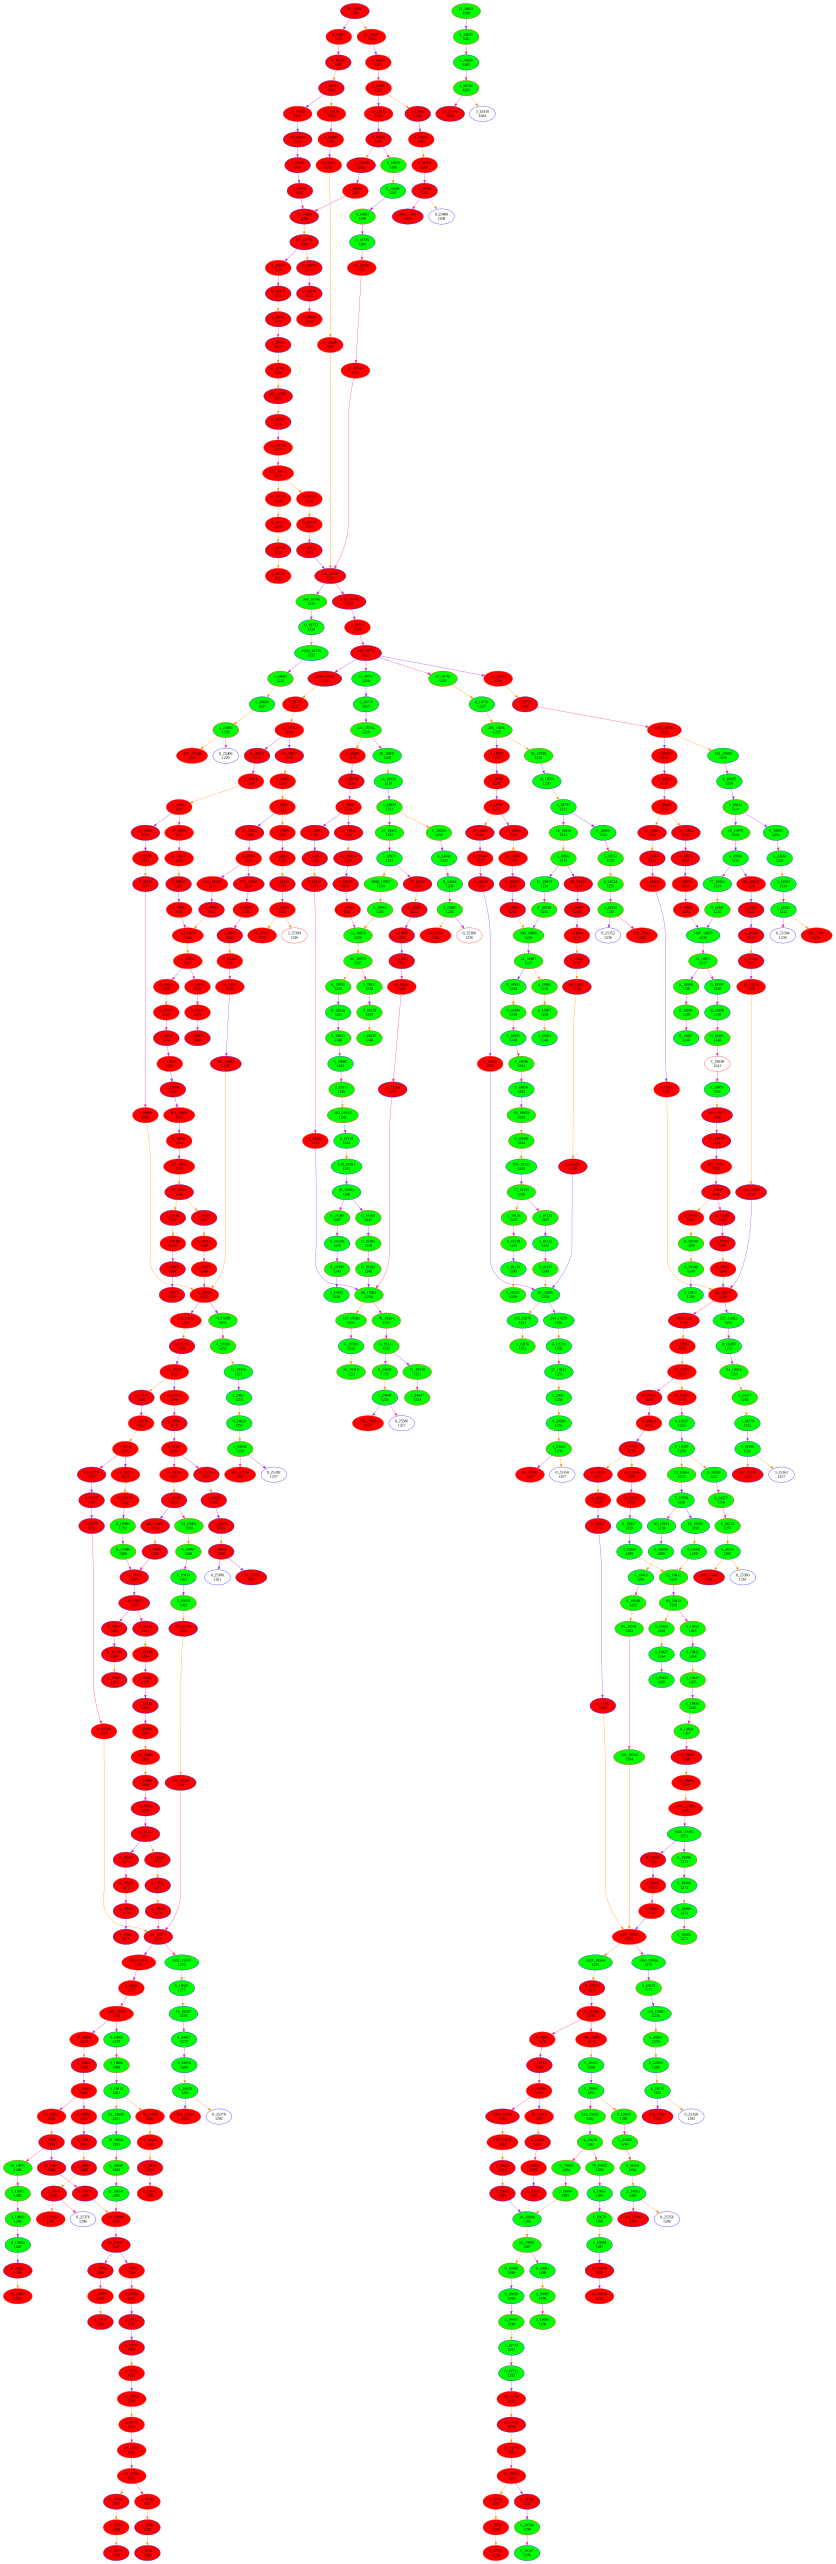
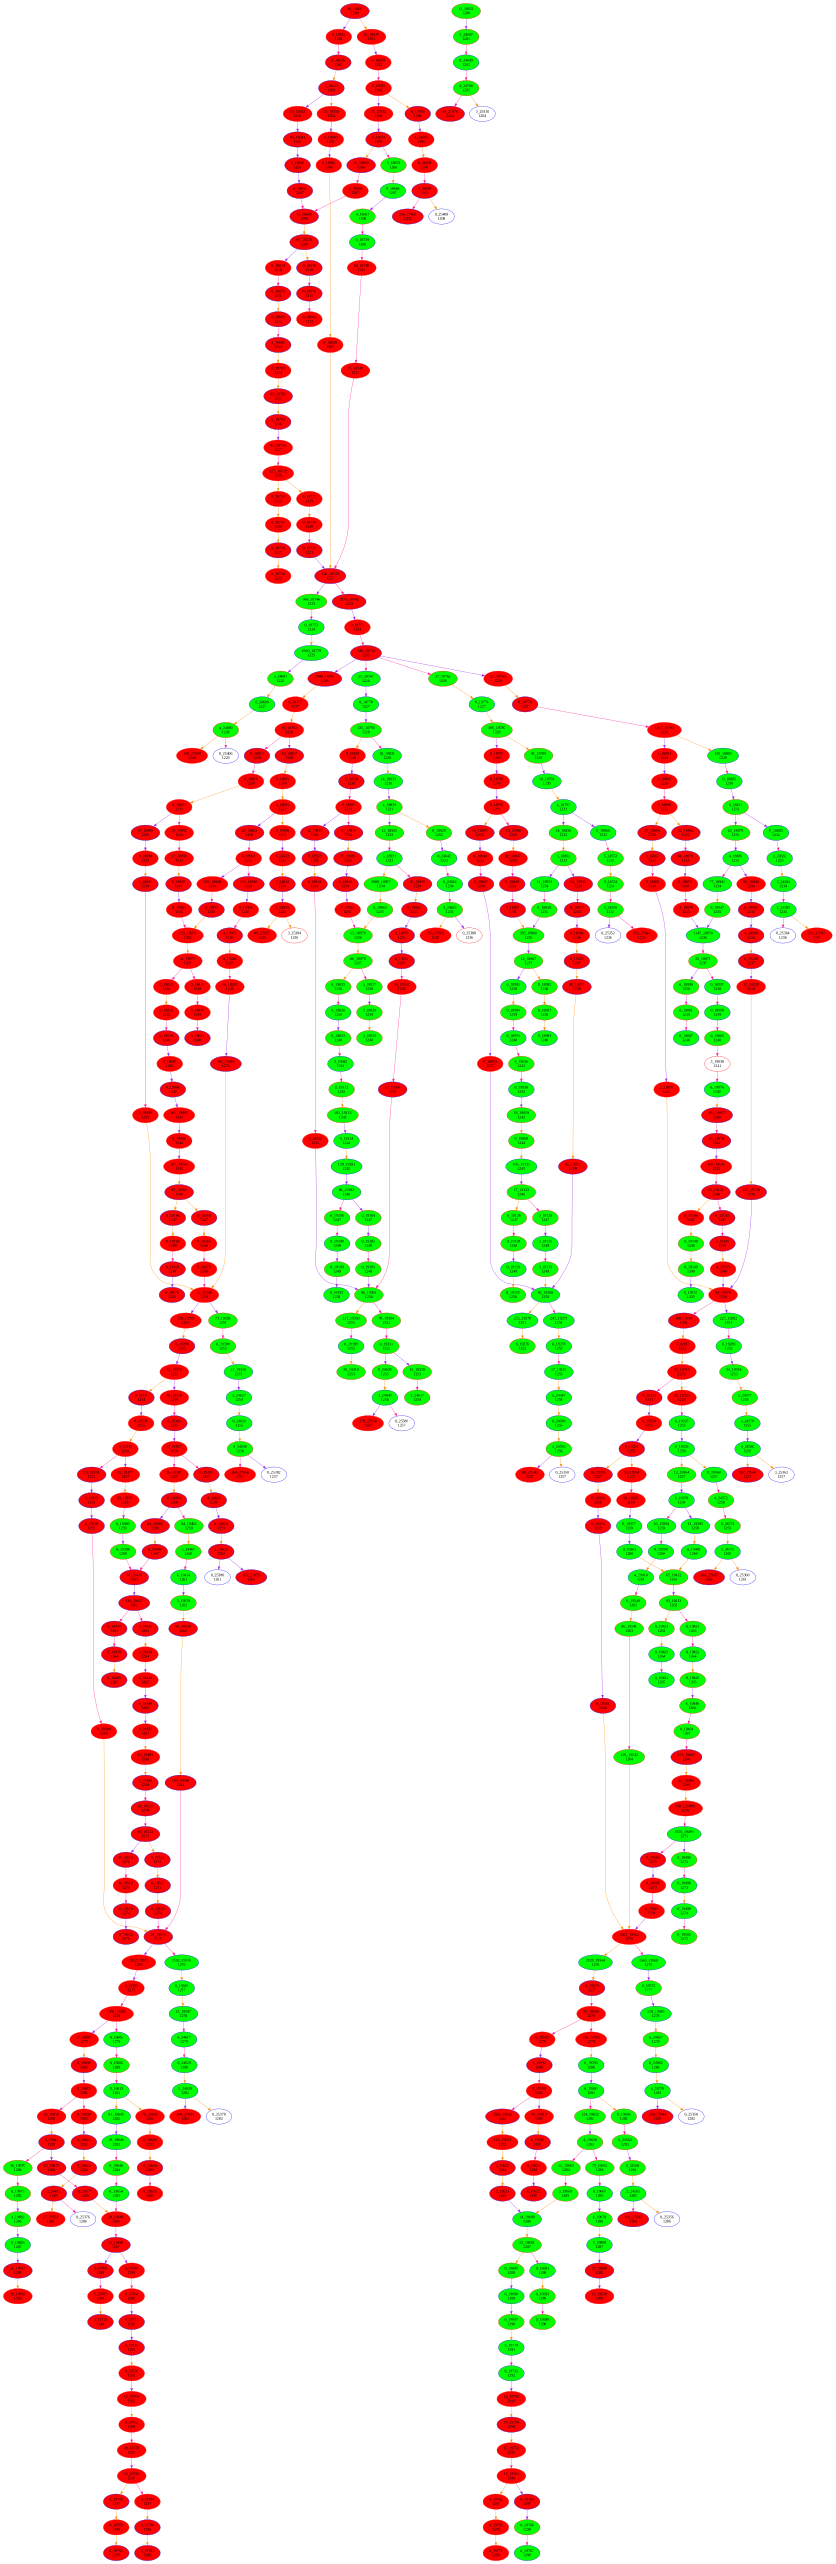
(628, 2154) -> (628, 2154)
